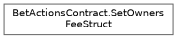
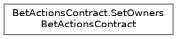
(89, 19) -> (89, 19)
